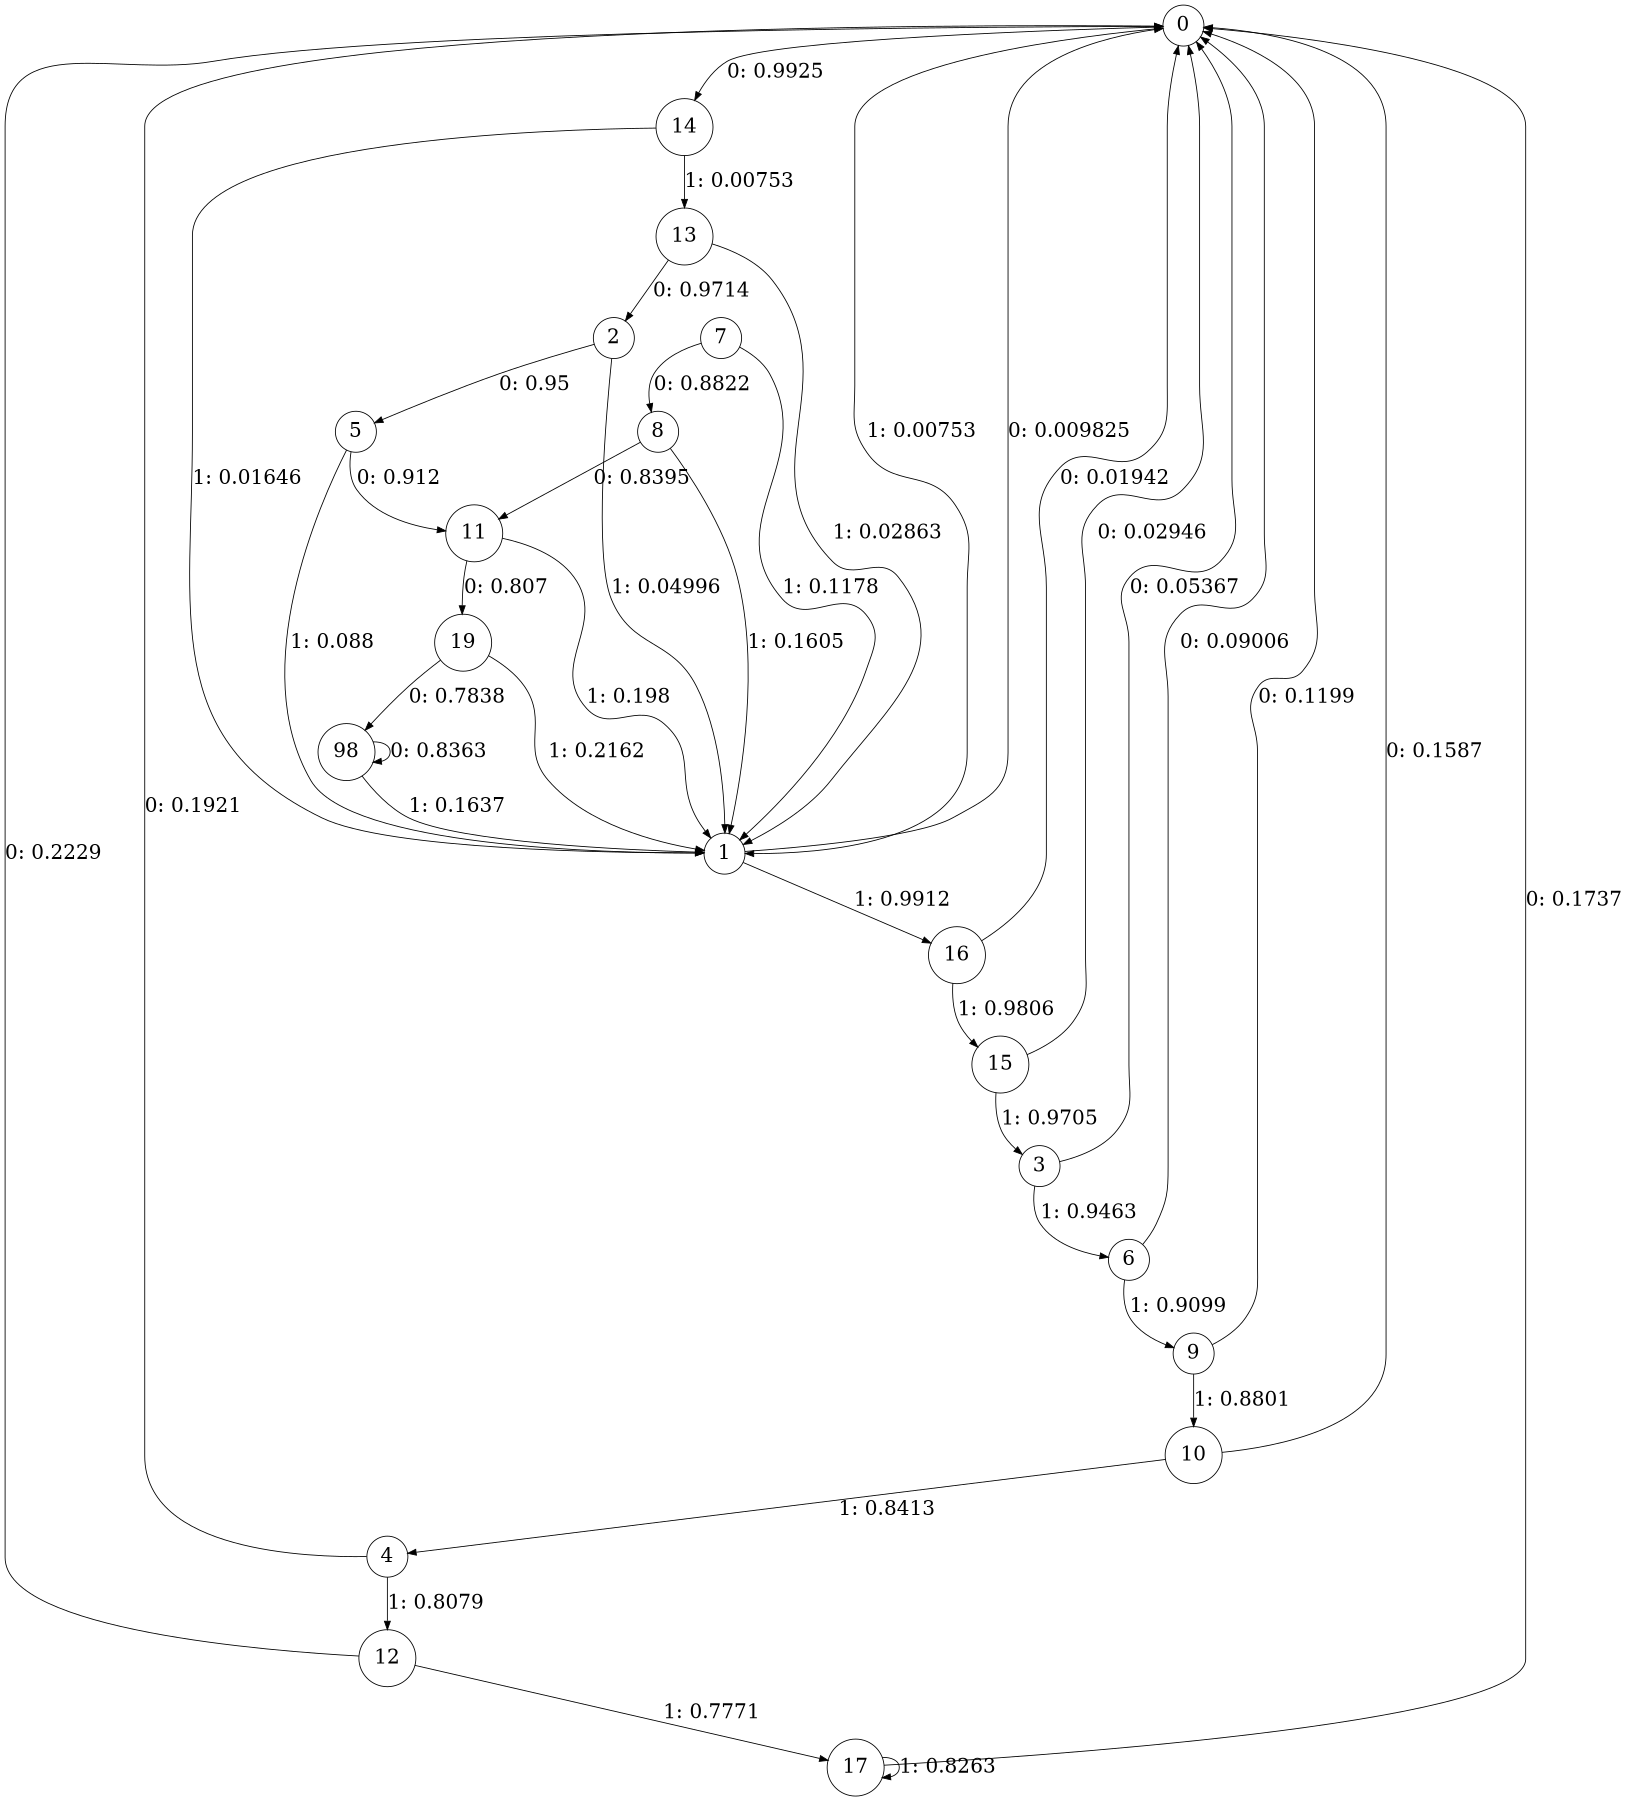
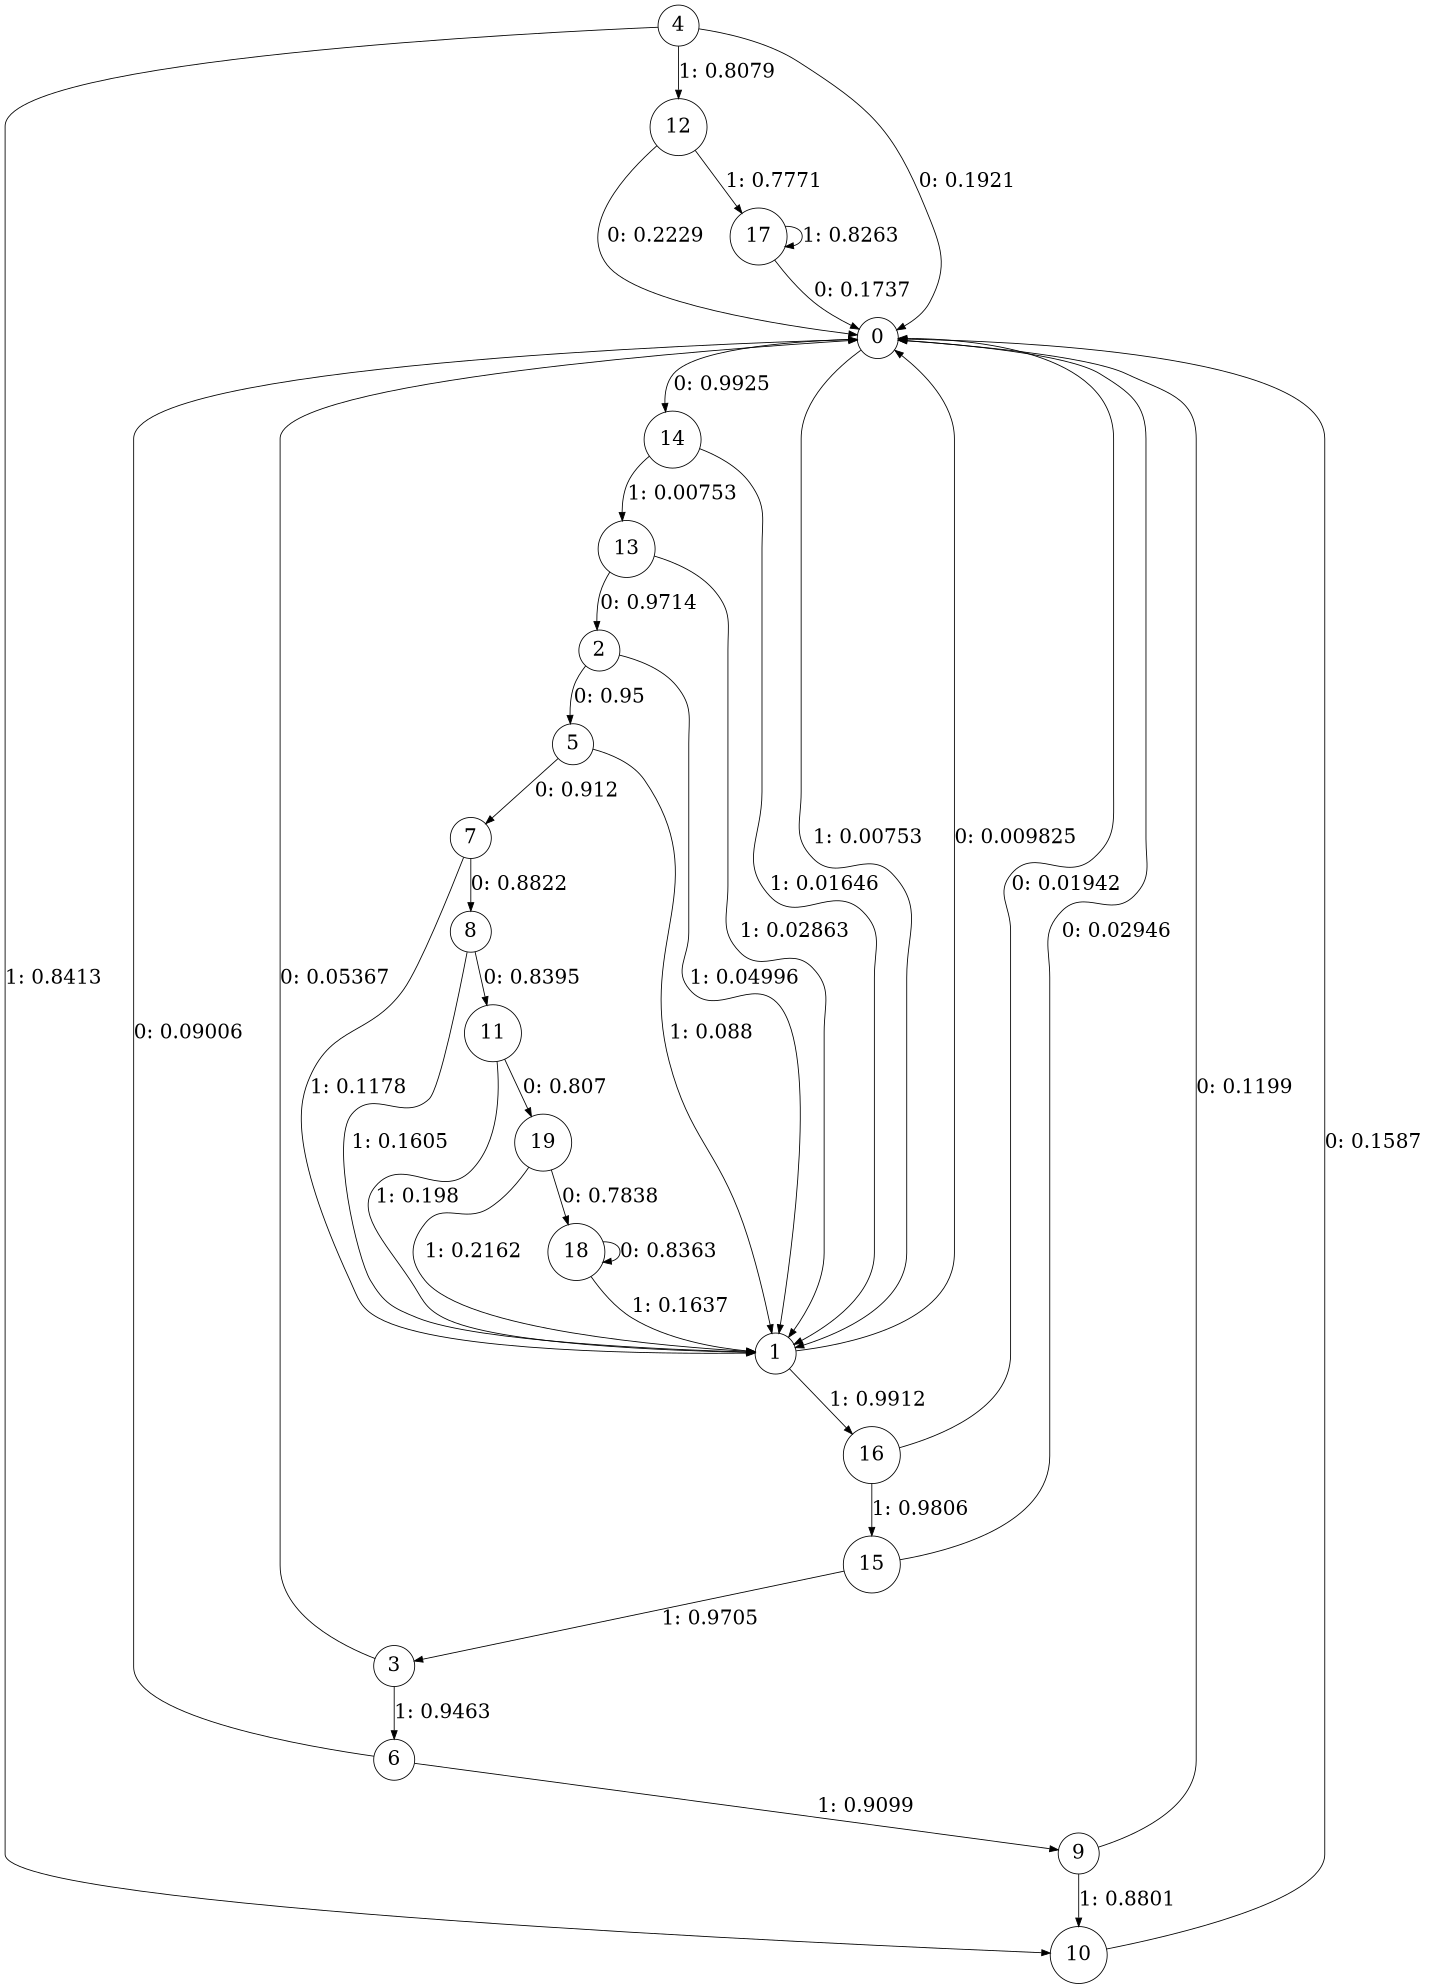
(376, 508) -> (525, 788)
(347, 752) -> (576, 1252)
(791, 1506) -> (5, 1178)
